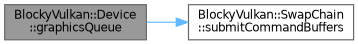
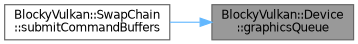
(161, 22) -> (185, 22)
